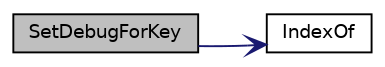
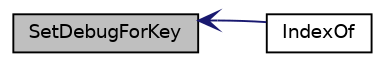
(223, 46) -> (242, 21)
